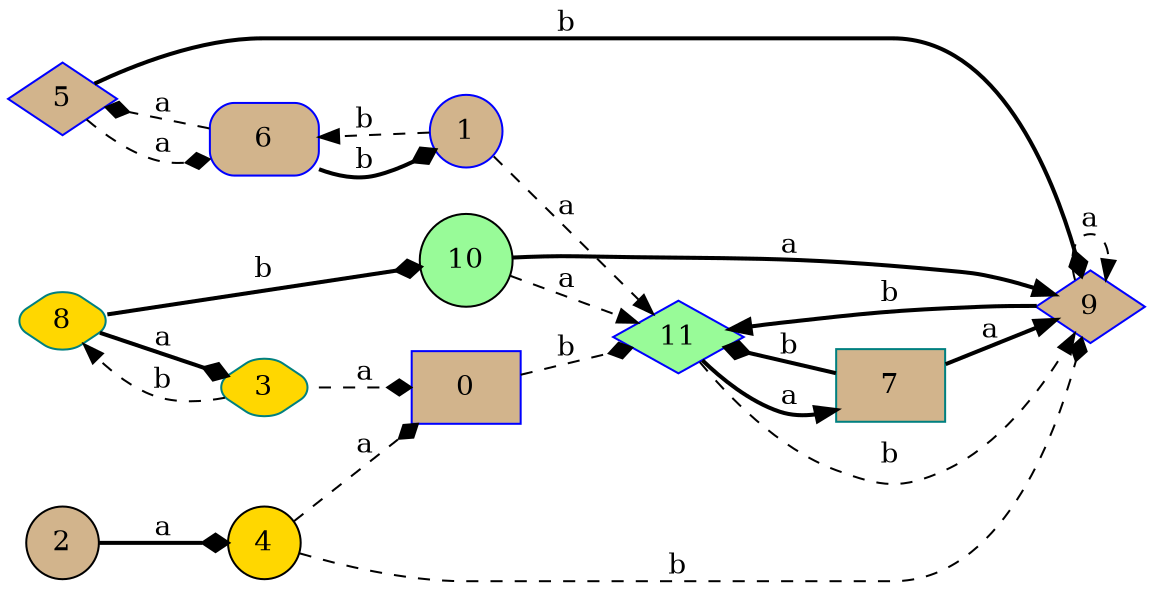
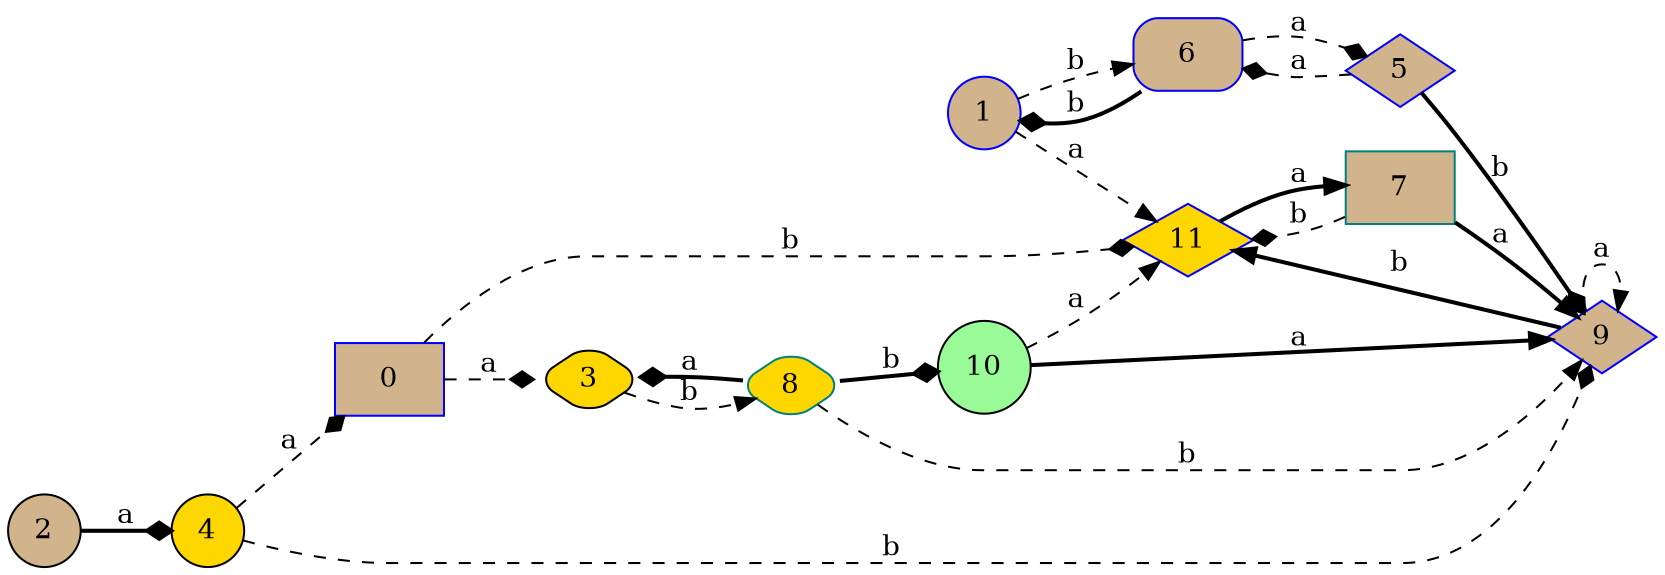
(678, 337) -> (1188, 240)
(792, 363) -> (1311, 229)
(264, 387) -> (589, 379)
(353, 387) -> (477, 379)
(888, 484) -> (1201, 470)
